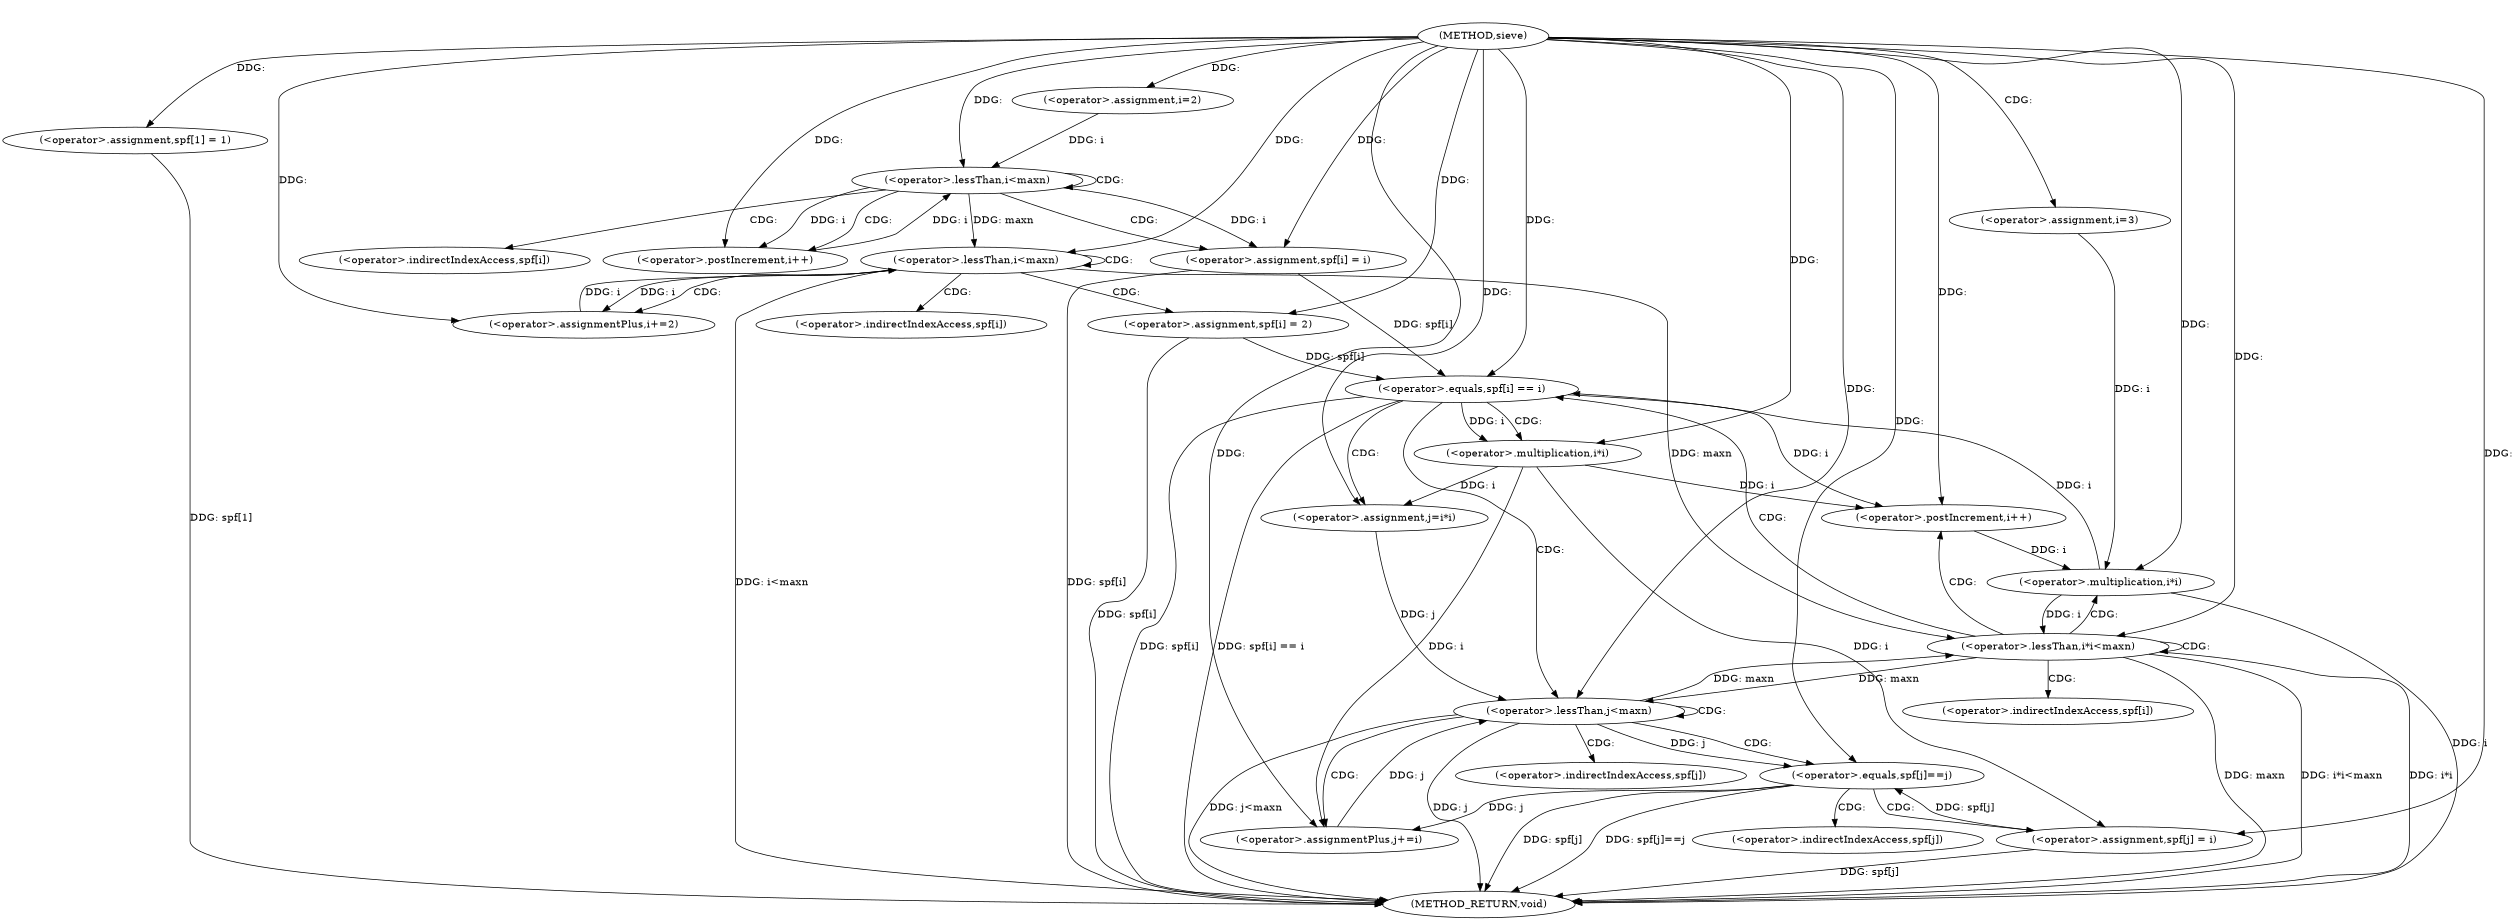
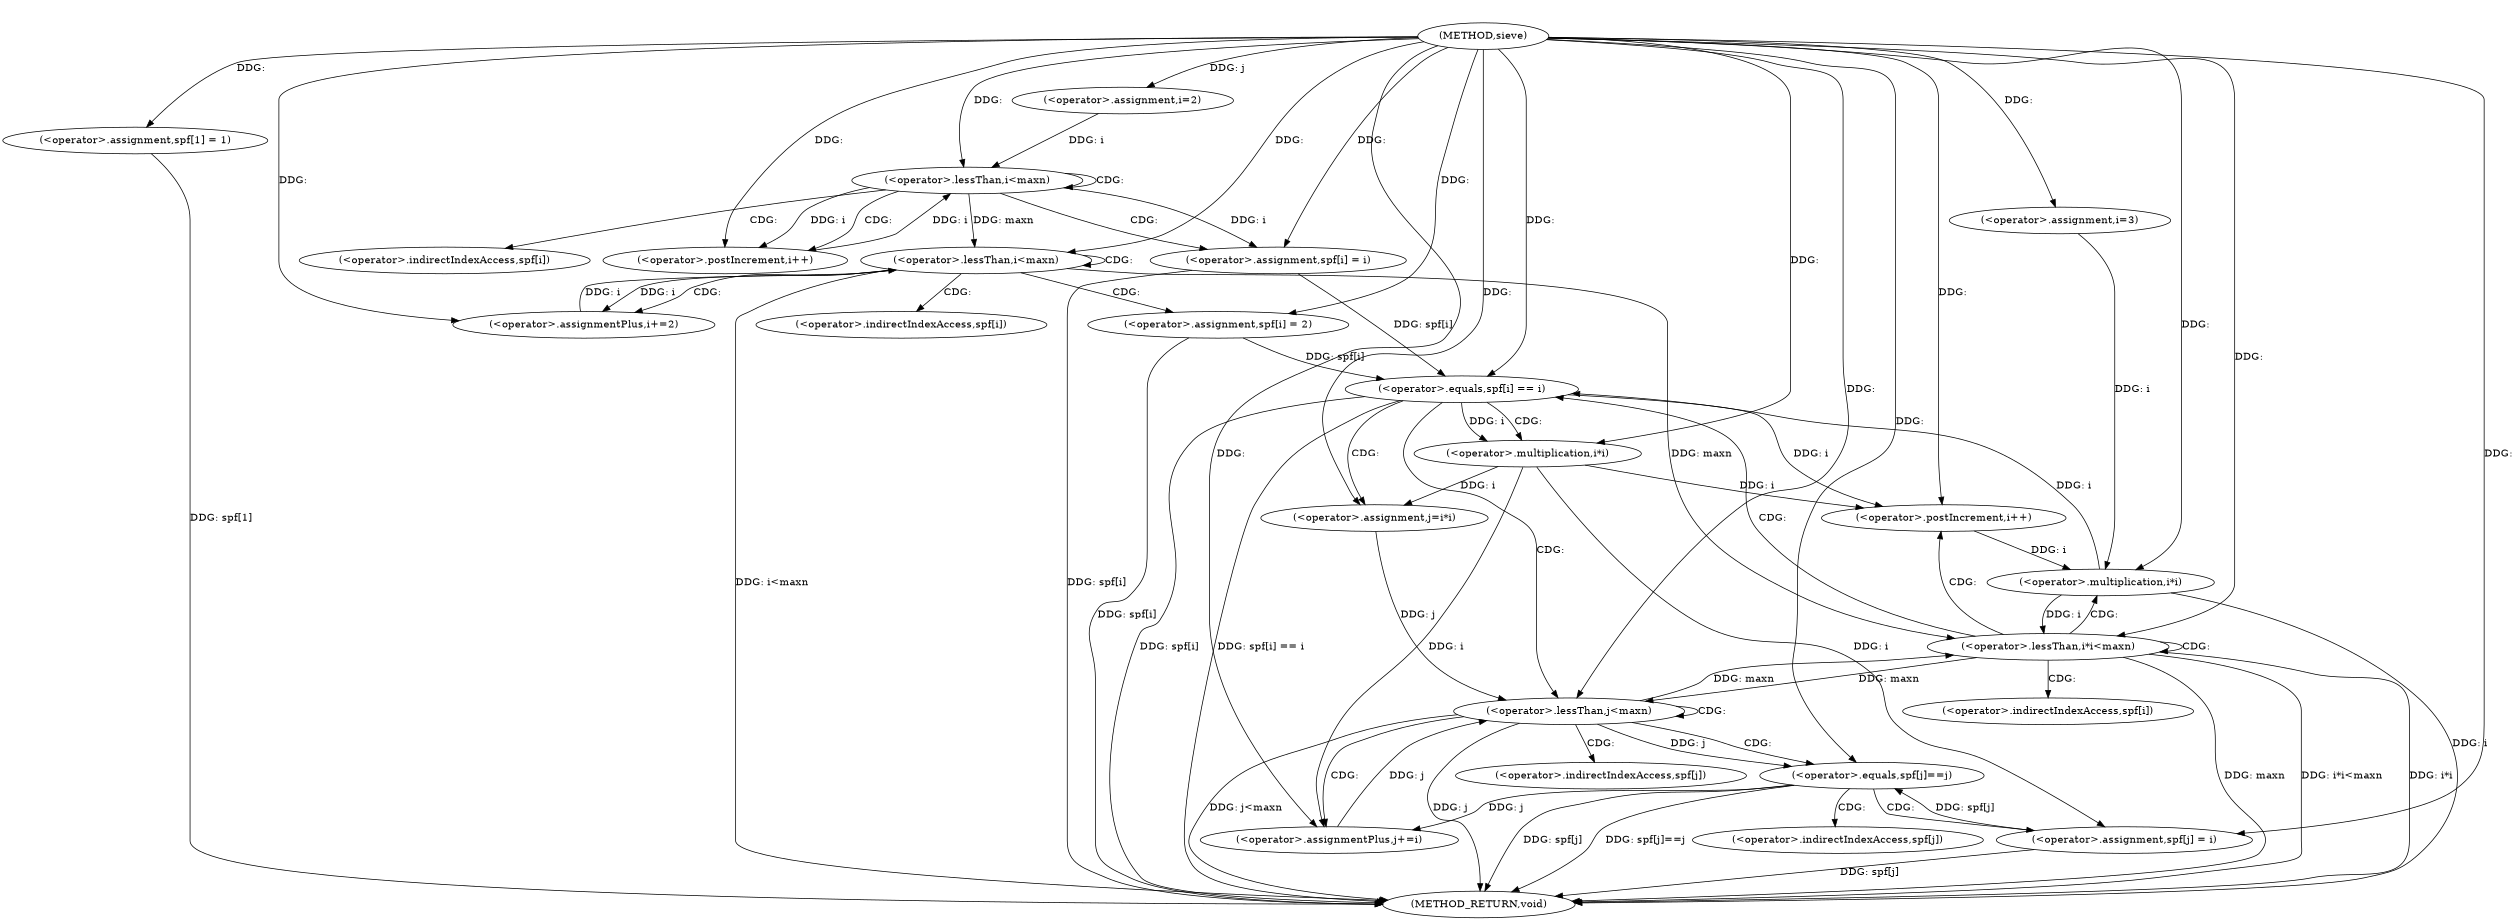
(1228, 68) -> (1228, 68)
(2020, 101) -> (2020, 101)
